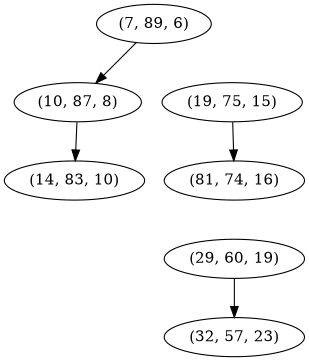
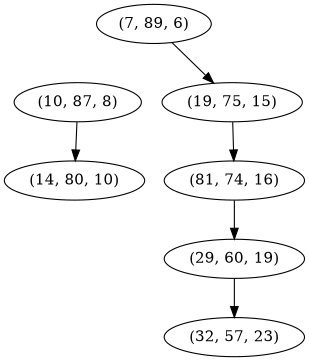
(120, 59) -> (189, 59)
(74, 181) -> (74, 181)
none -> (234, 214)
